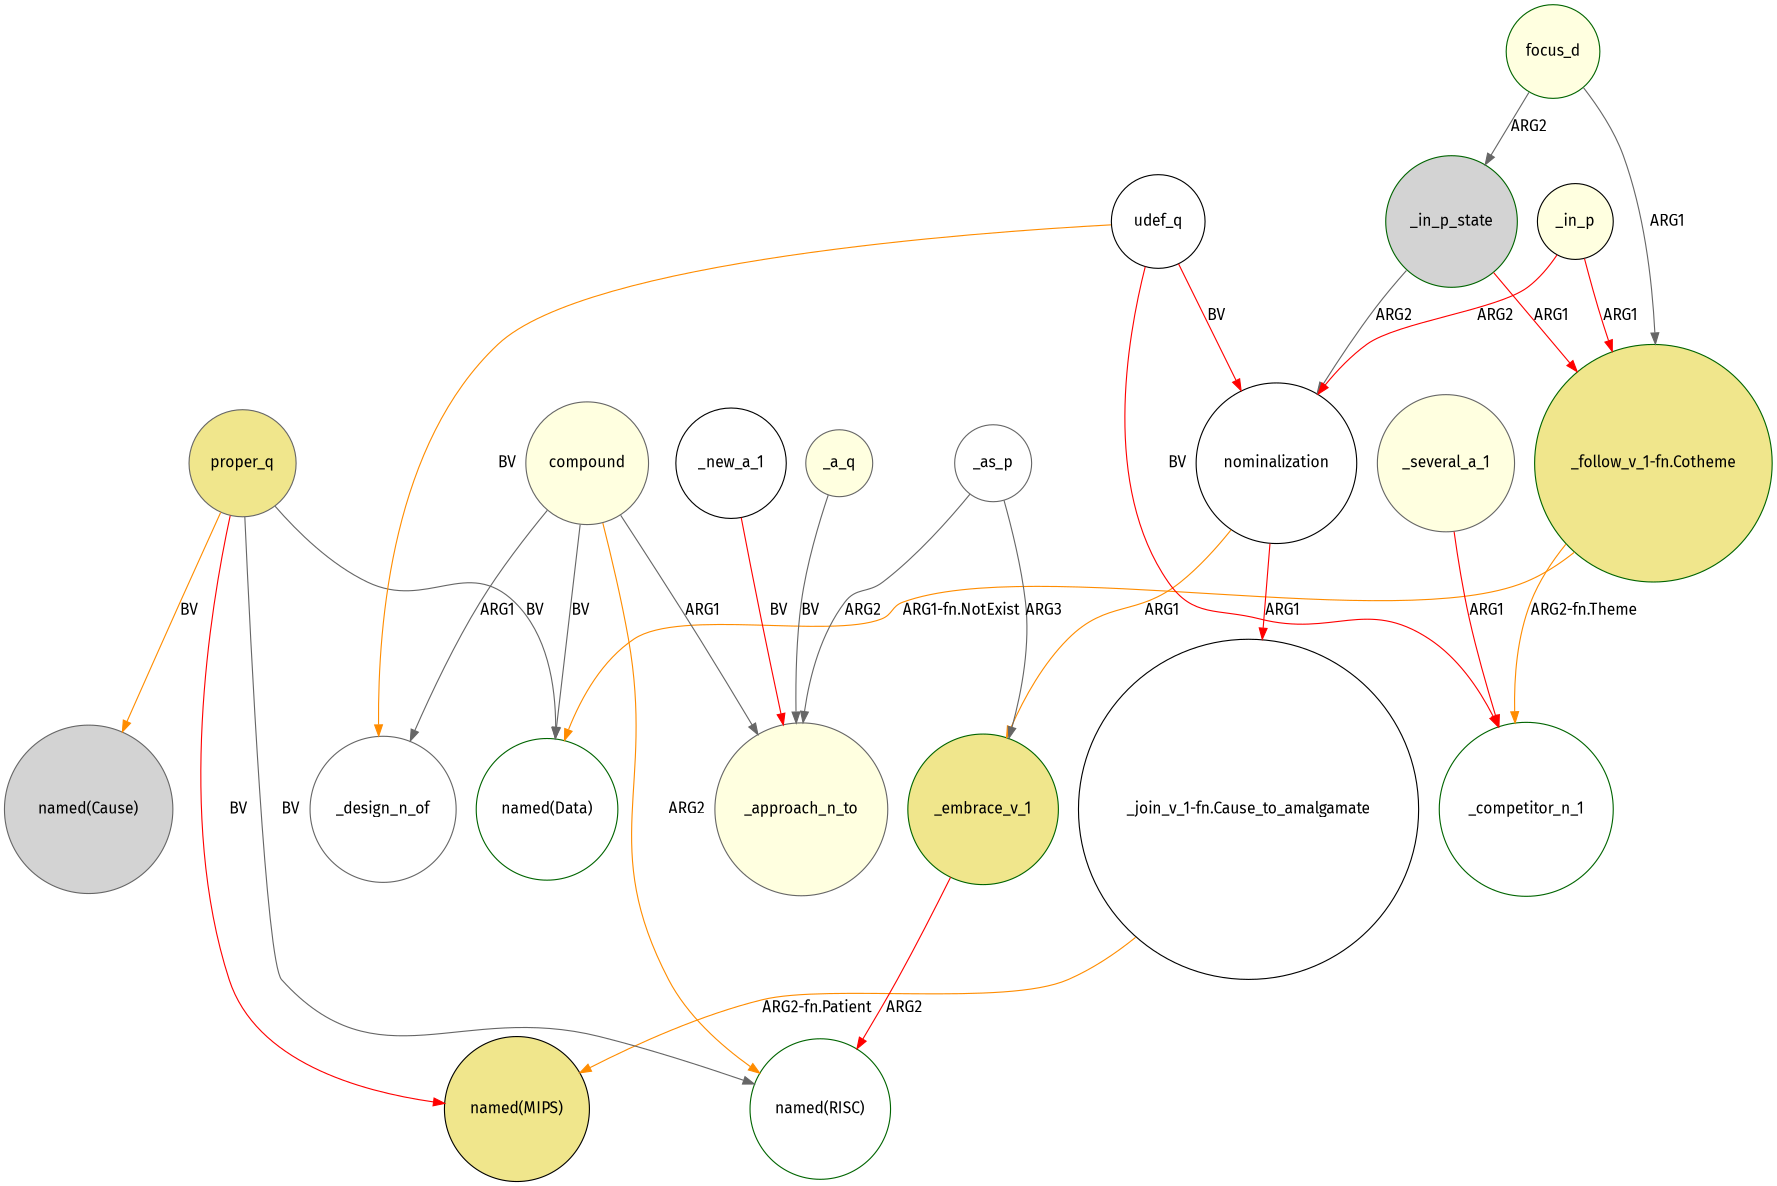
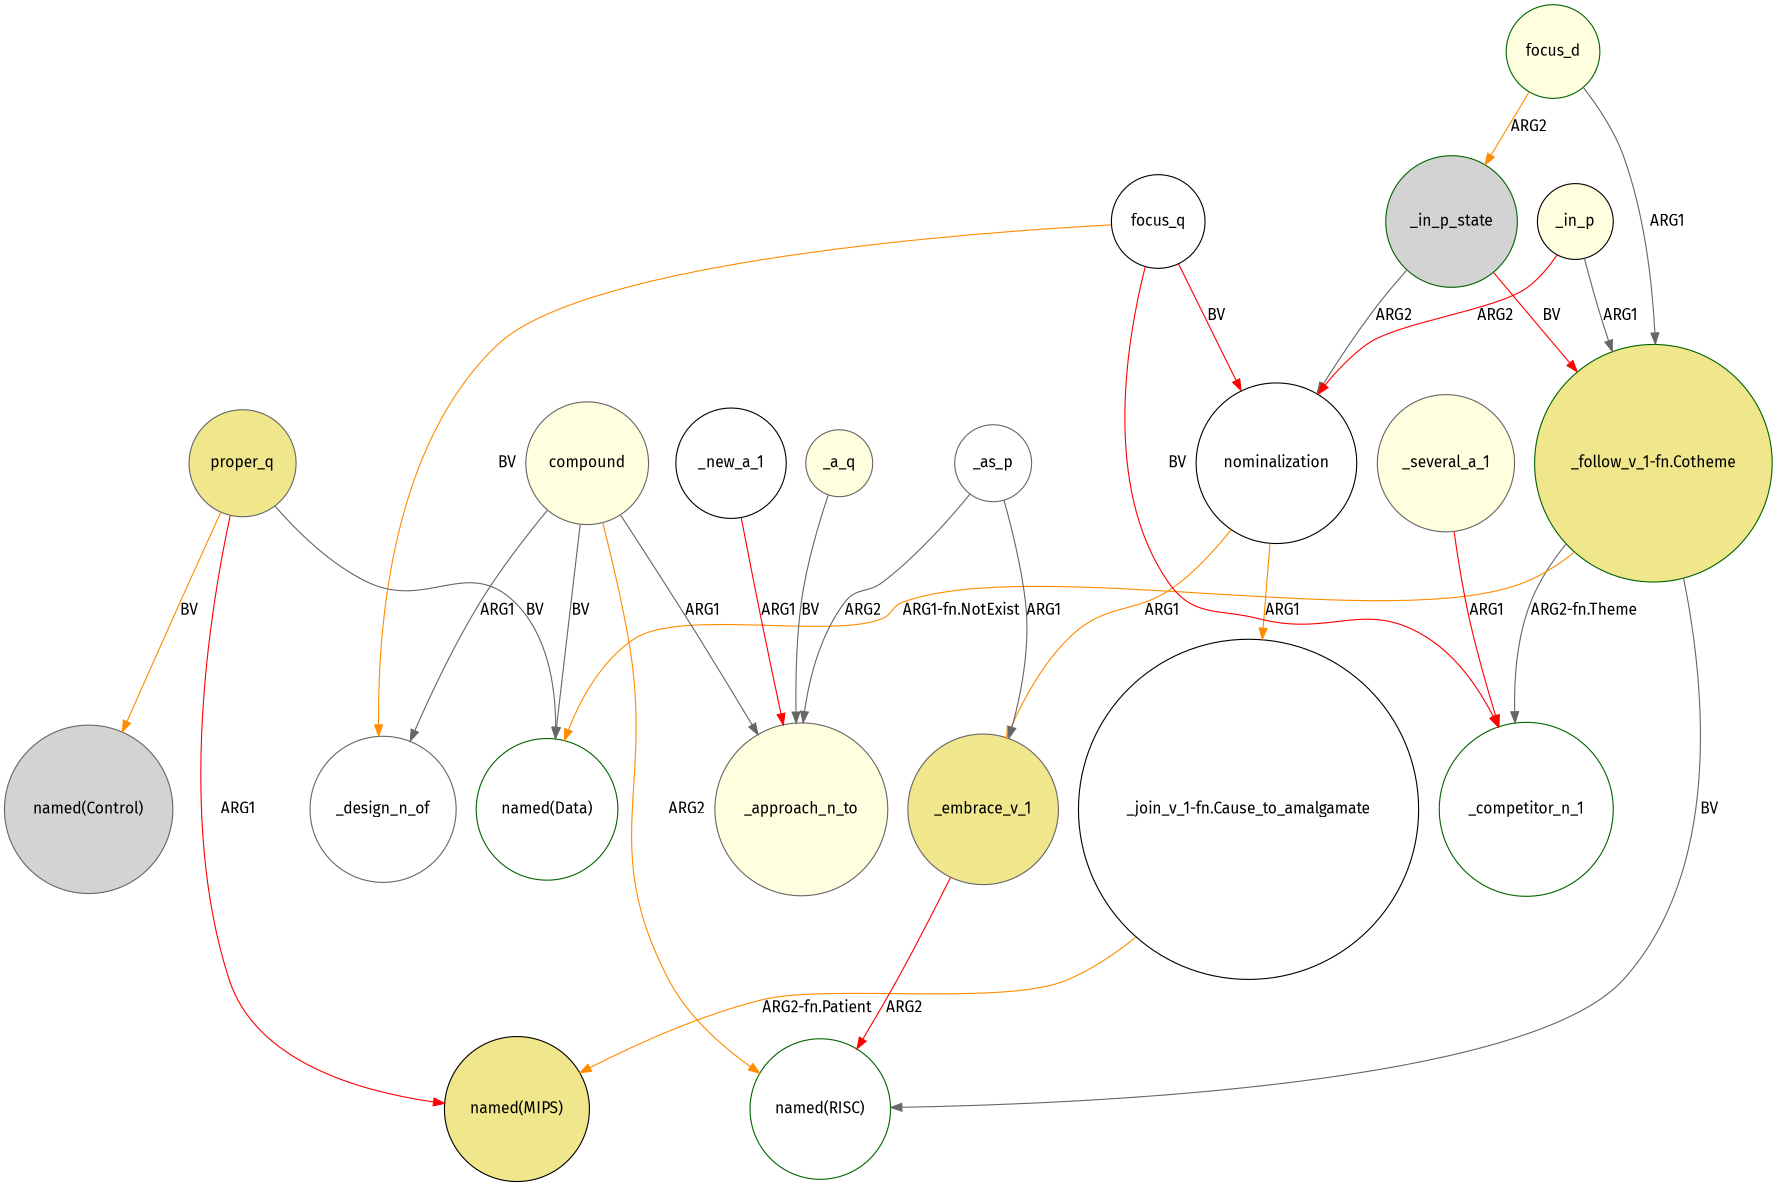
(1510, 124) -> (1510, 124)
(1158, 221) -> (1158, 221)
(1596, 300) -> (1596, 300)
(1551, 316) -> (1551, 316)
(1267, 586) -> (1267, 586)
(778, 611) -> (778, 611)
(1044, 611) -> (1044, 611)
(1524, 623) -> (1524, 623)
(89, 809) -> (89, 809)
(238, 809) -> (238, 809)
(983, 809) -> (983, 809)
(289, 987) -> (1479, 1048)
